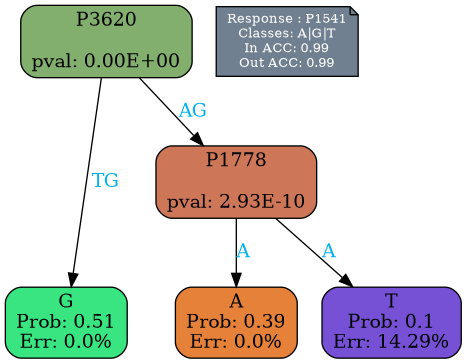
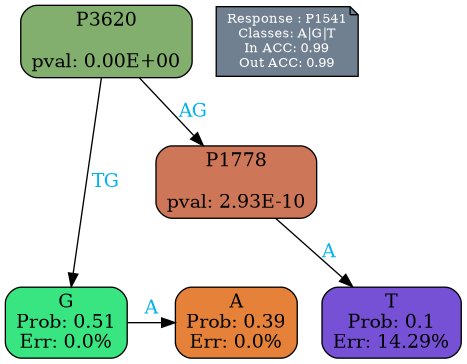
(236, 246) -> (145, 323)
